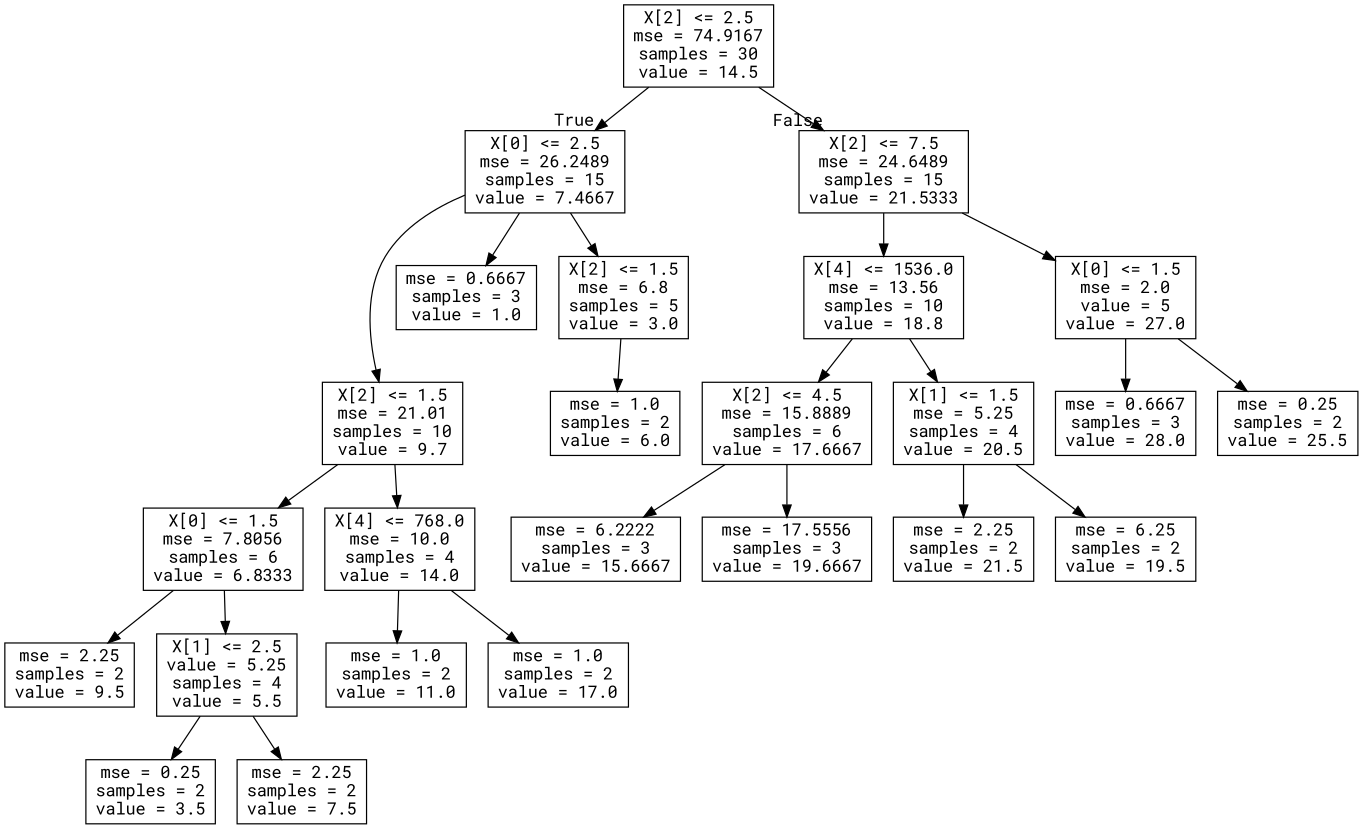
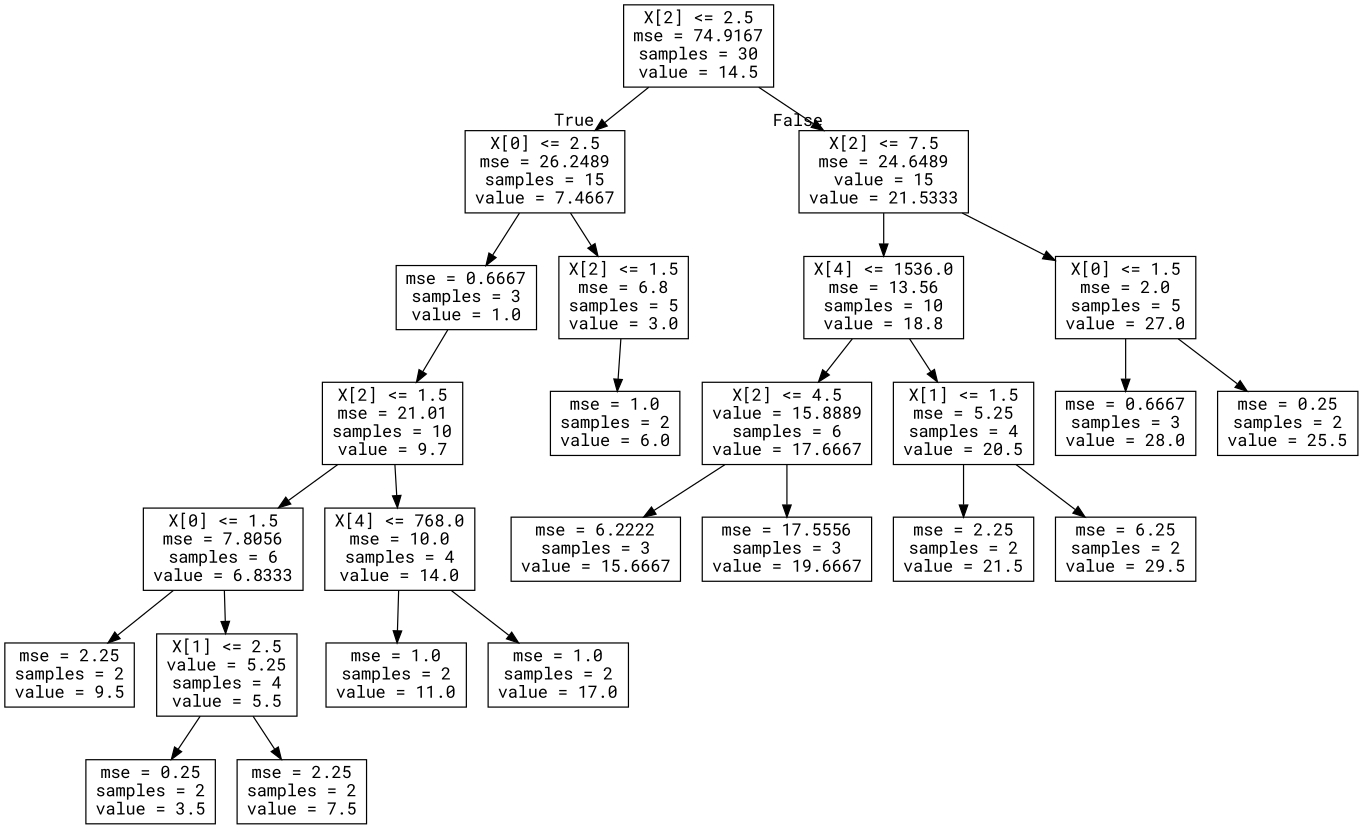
(884, 172) -> (884, 172)
(382, 263) -> (435, 351)
(1126, 298) -> (1126, 298)
(787, 423) -> (787, 423)
(1126, 549) -> (1126, 549)
